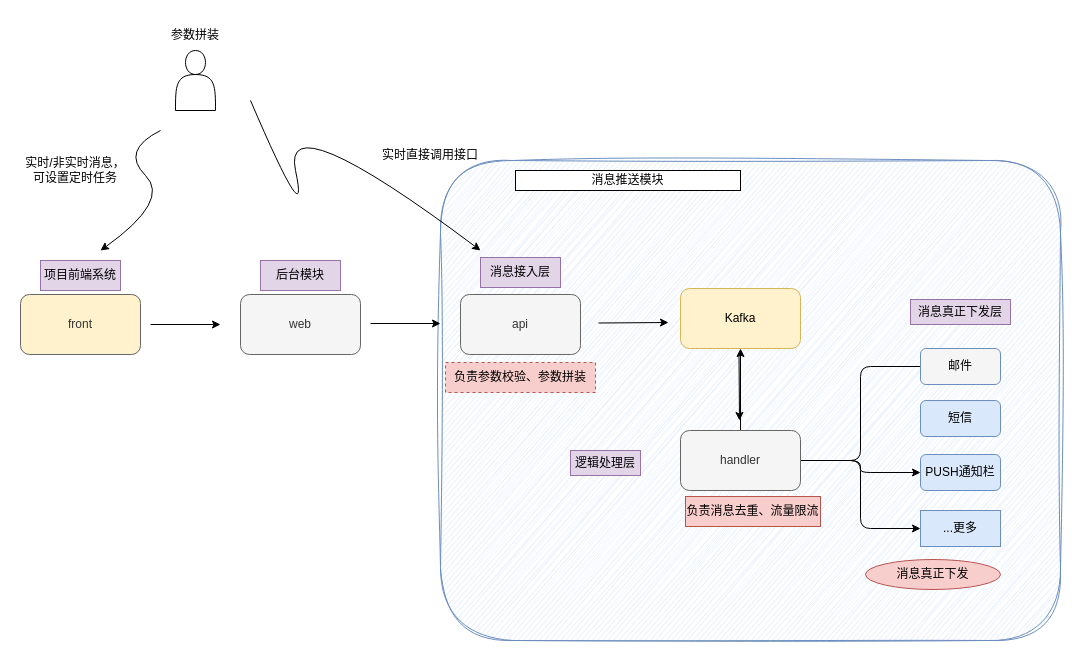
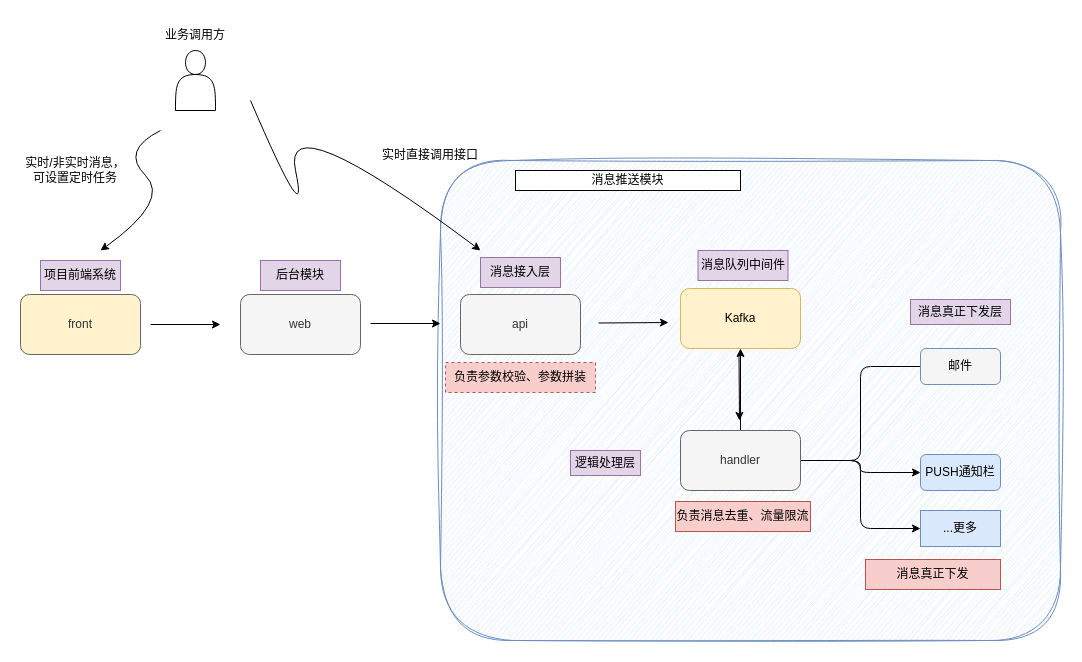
(196, 36) -> (196, 36)
none -> (743, 266)
(961, 419) -> none
(753, 512) -> (743, 517)
(933, 575) -> (933, 575)
